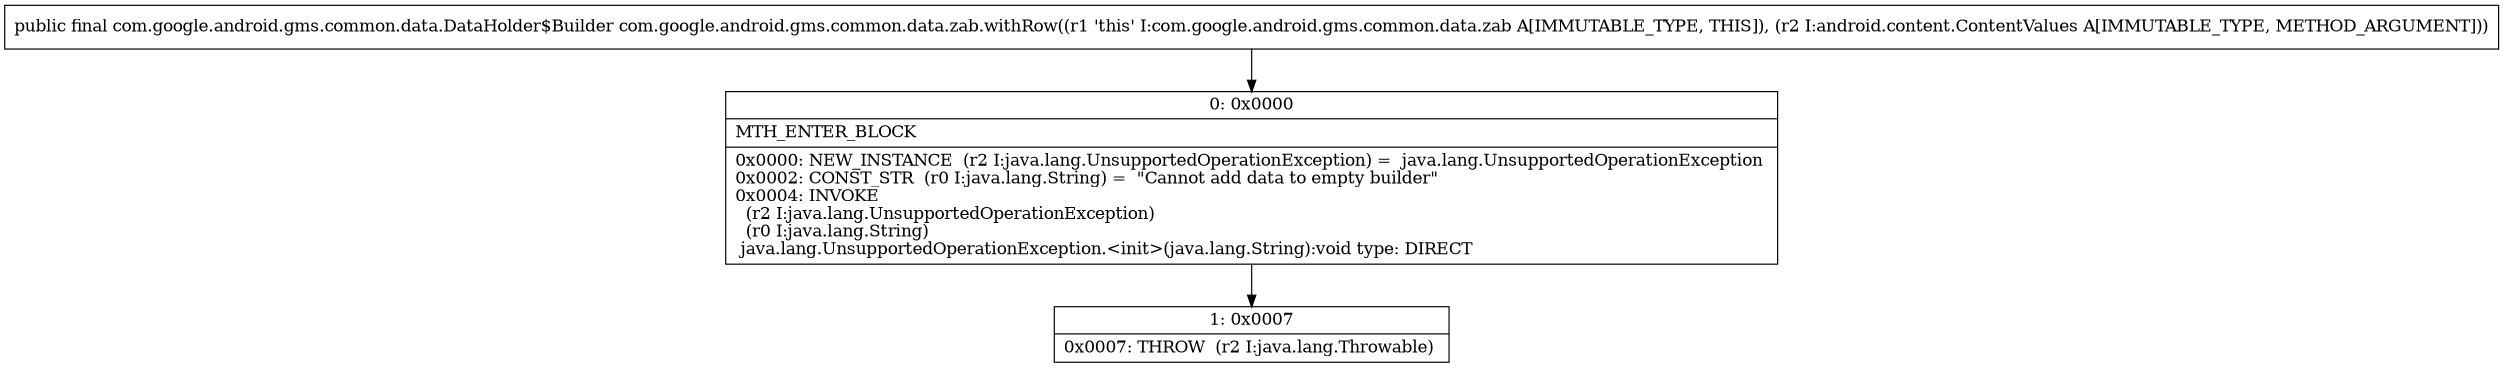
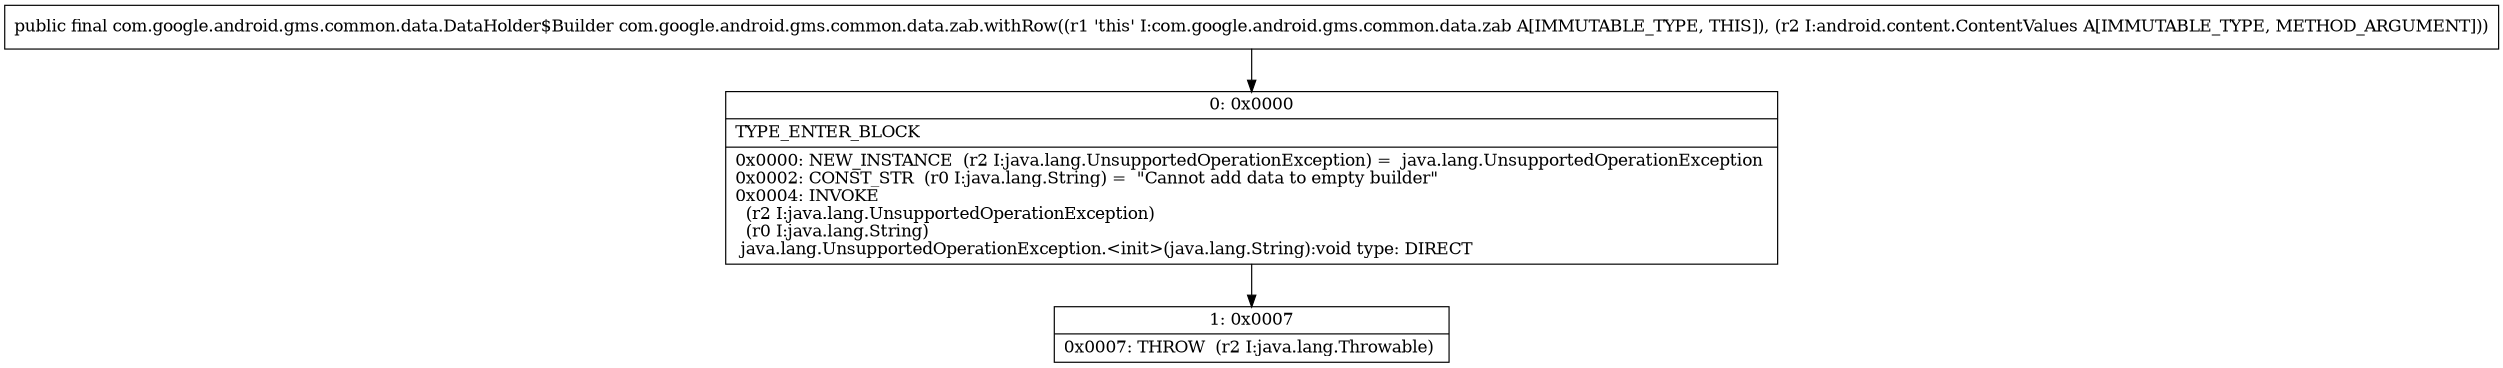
(826, 132) -> (828, 132)
